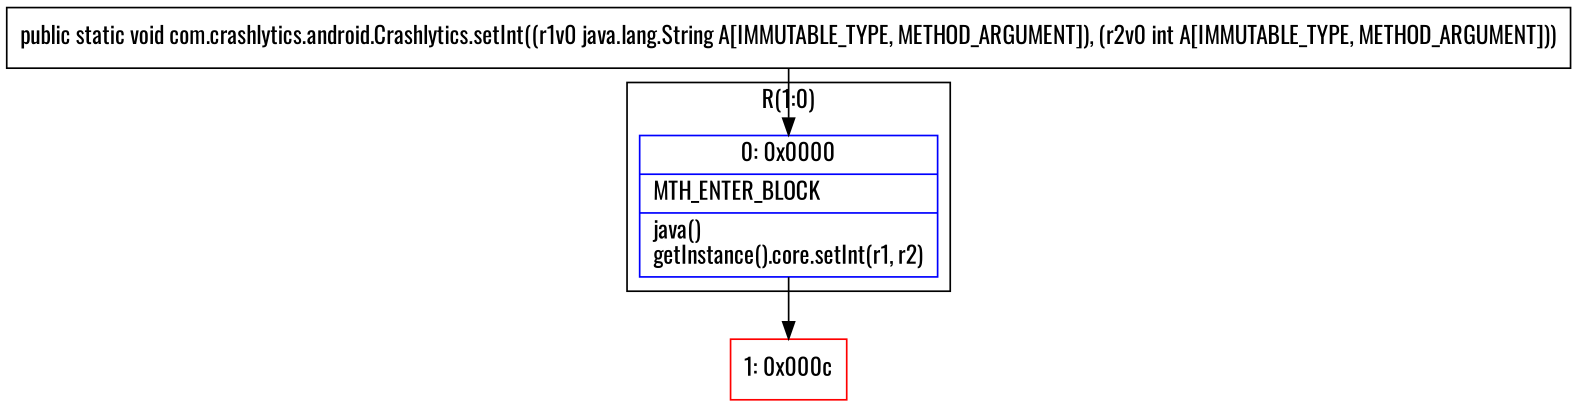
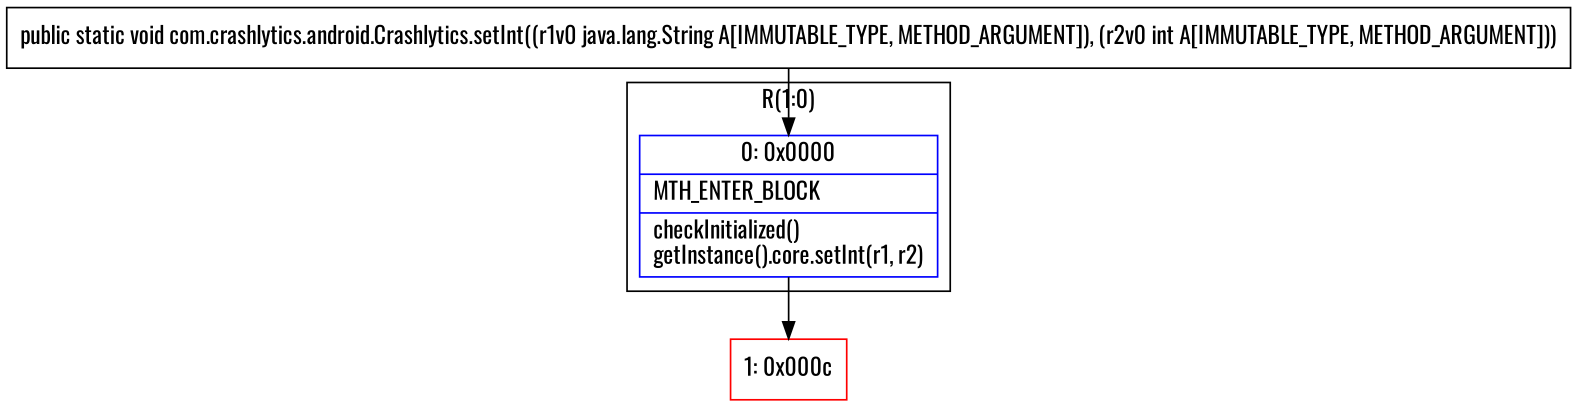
(678, 231) -> (727, 231)
